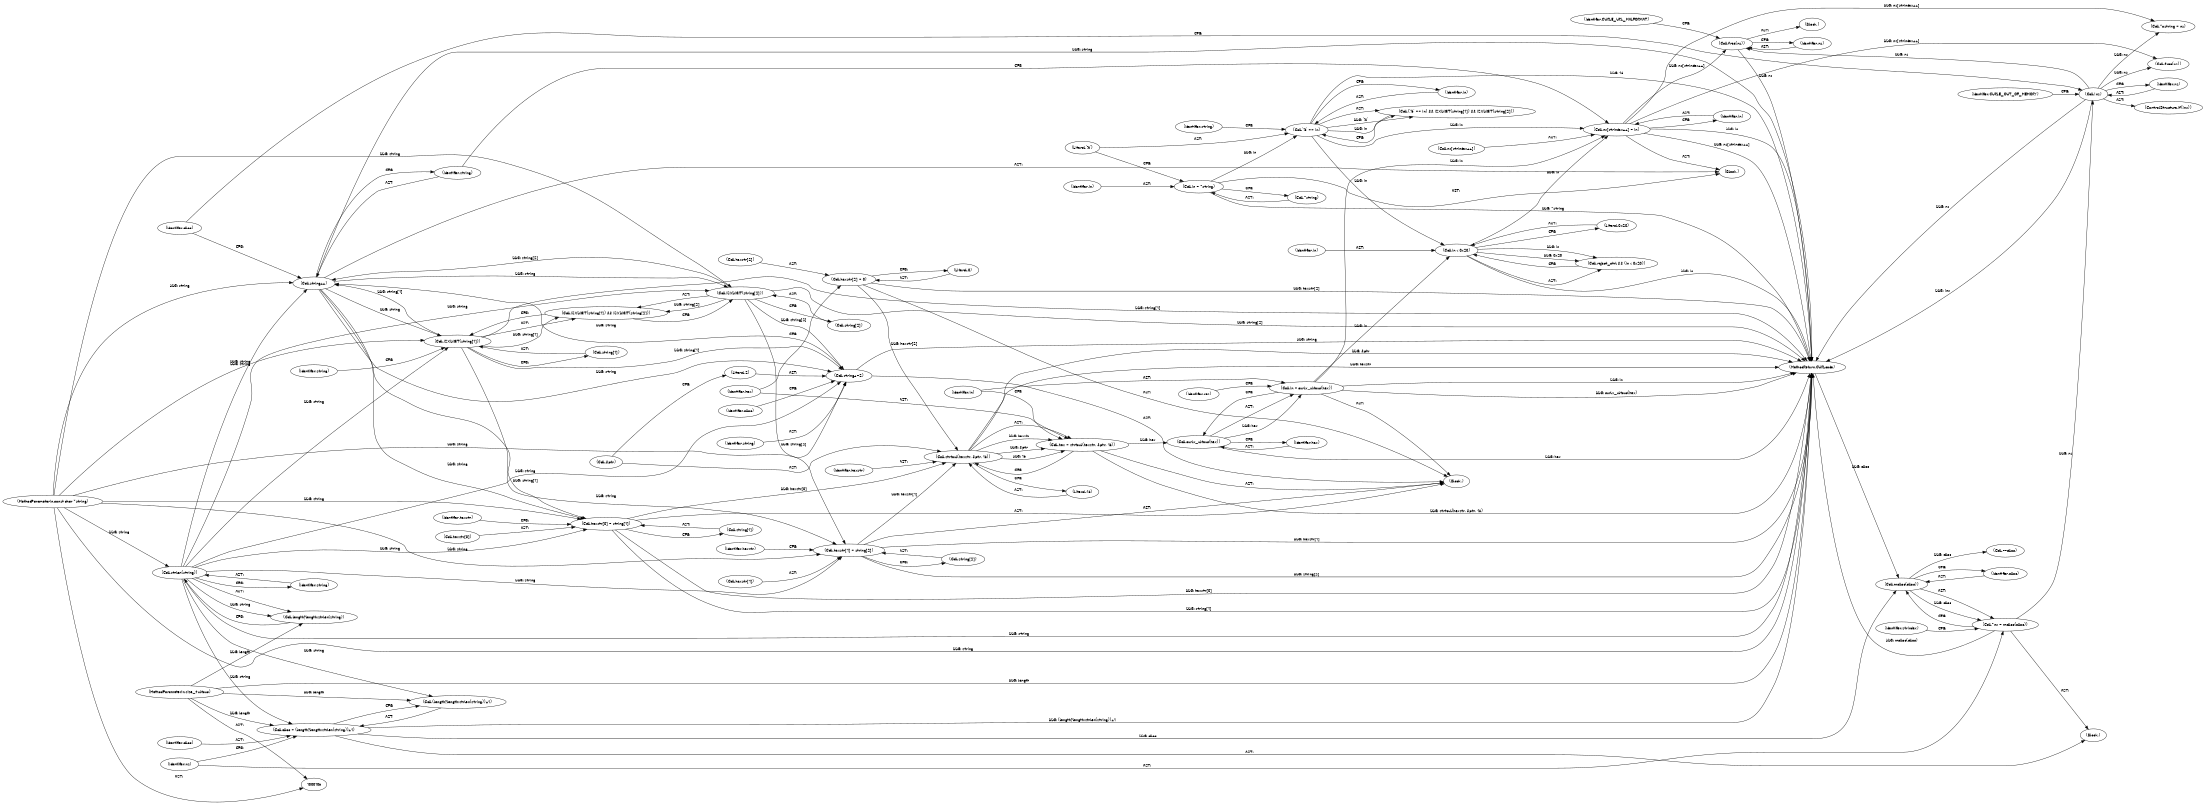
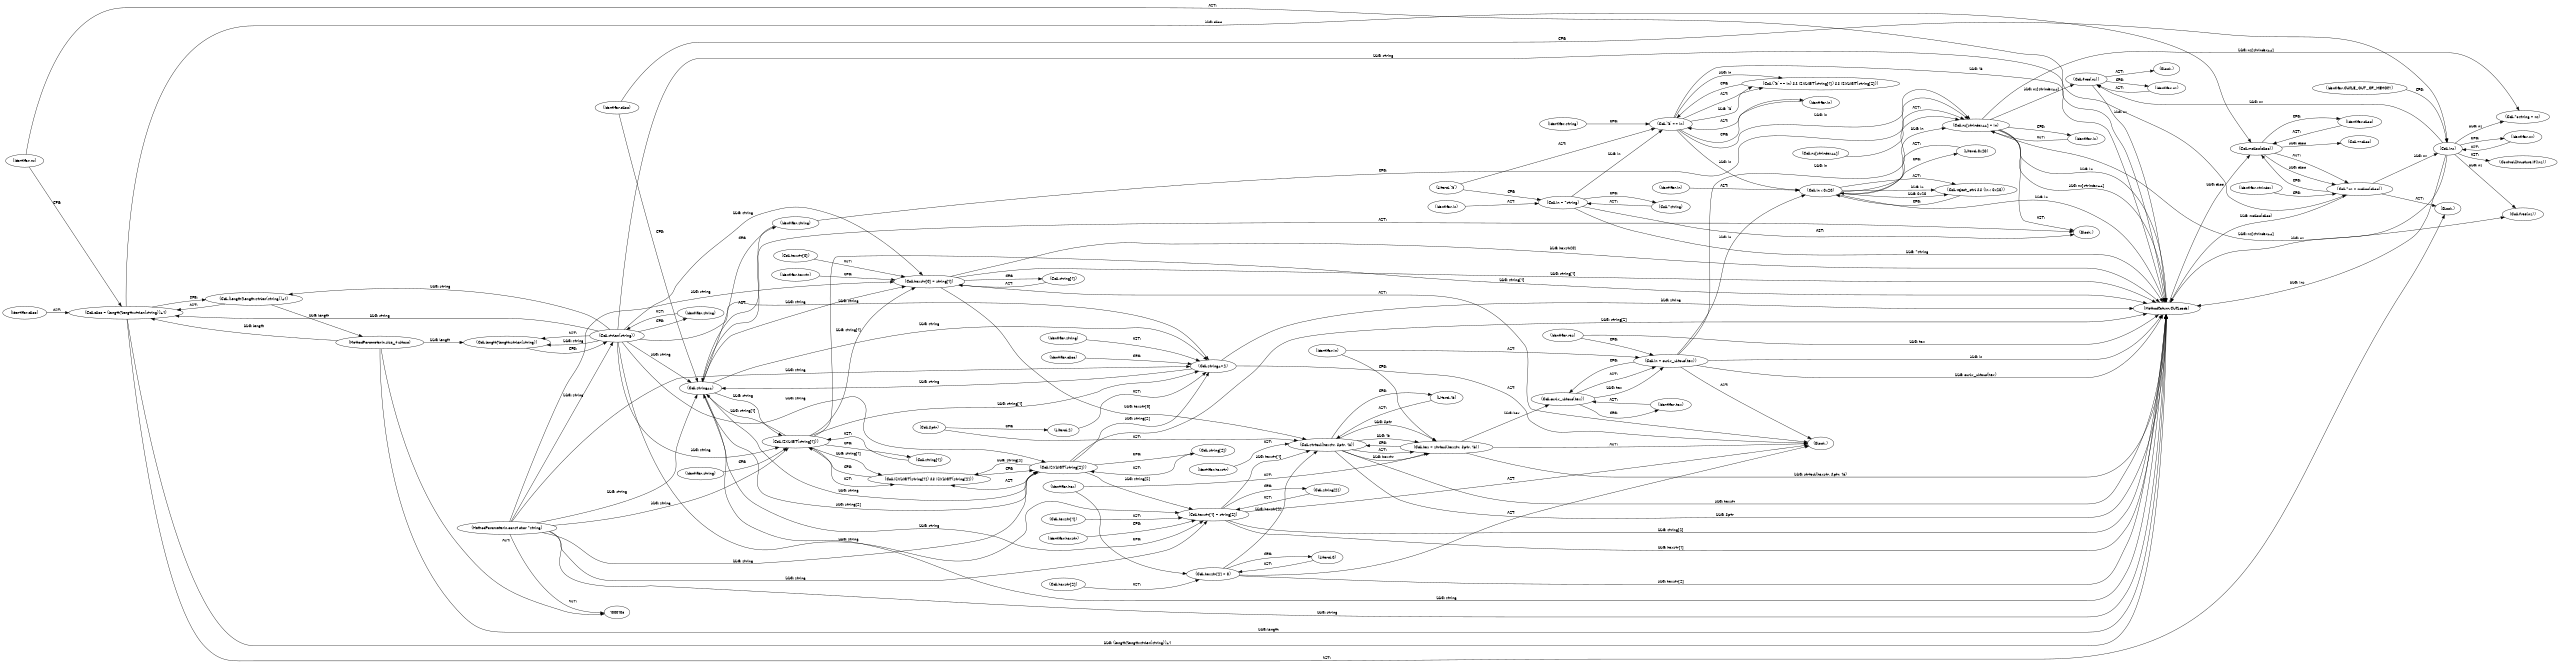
(1617, 19) -> none
(1534, 460) -> (1873, 344)
(315, 697) -> (317, 321)
